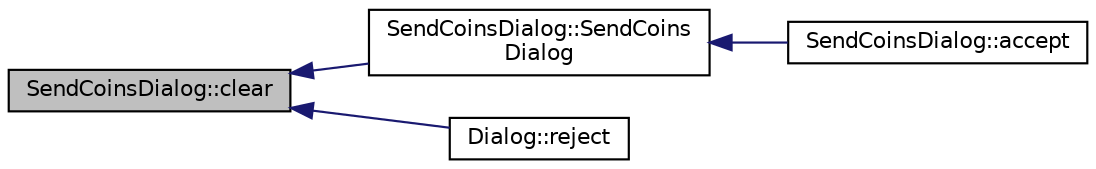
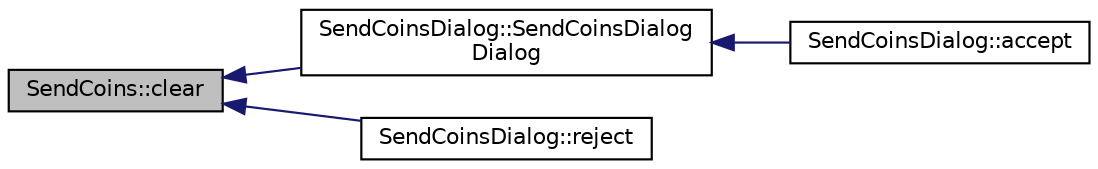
(539, 43) -> (507, 43)
(150, 91) -> (116, 91)
(539, 139) -> (507, 139)
